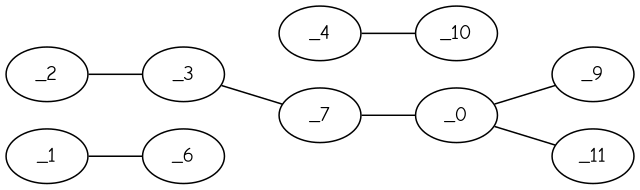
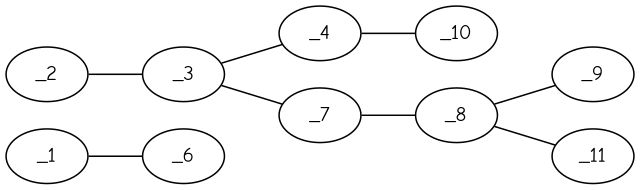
none -> (252, 54)
(457, 115) -> (457, 115)
